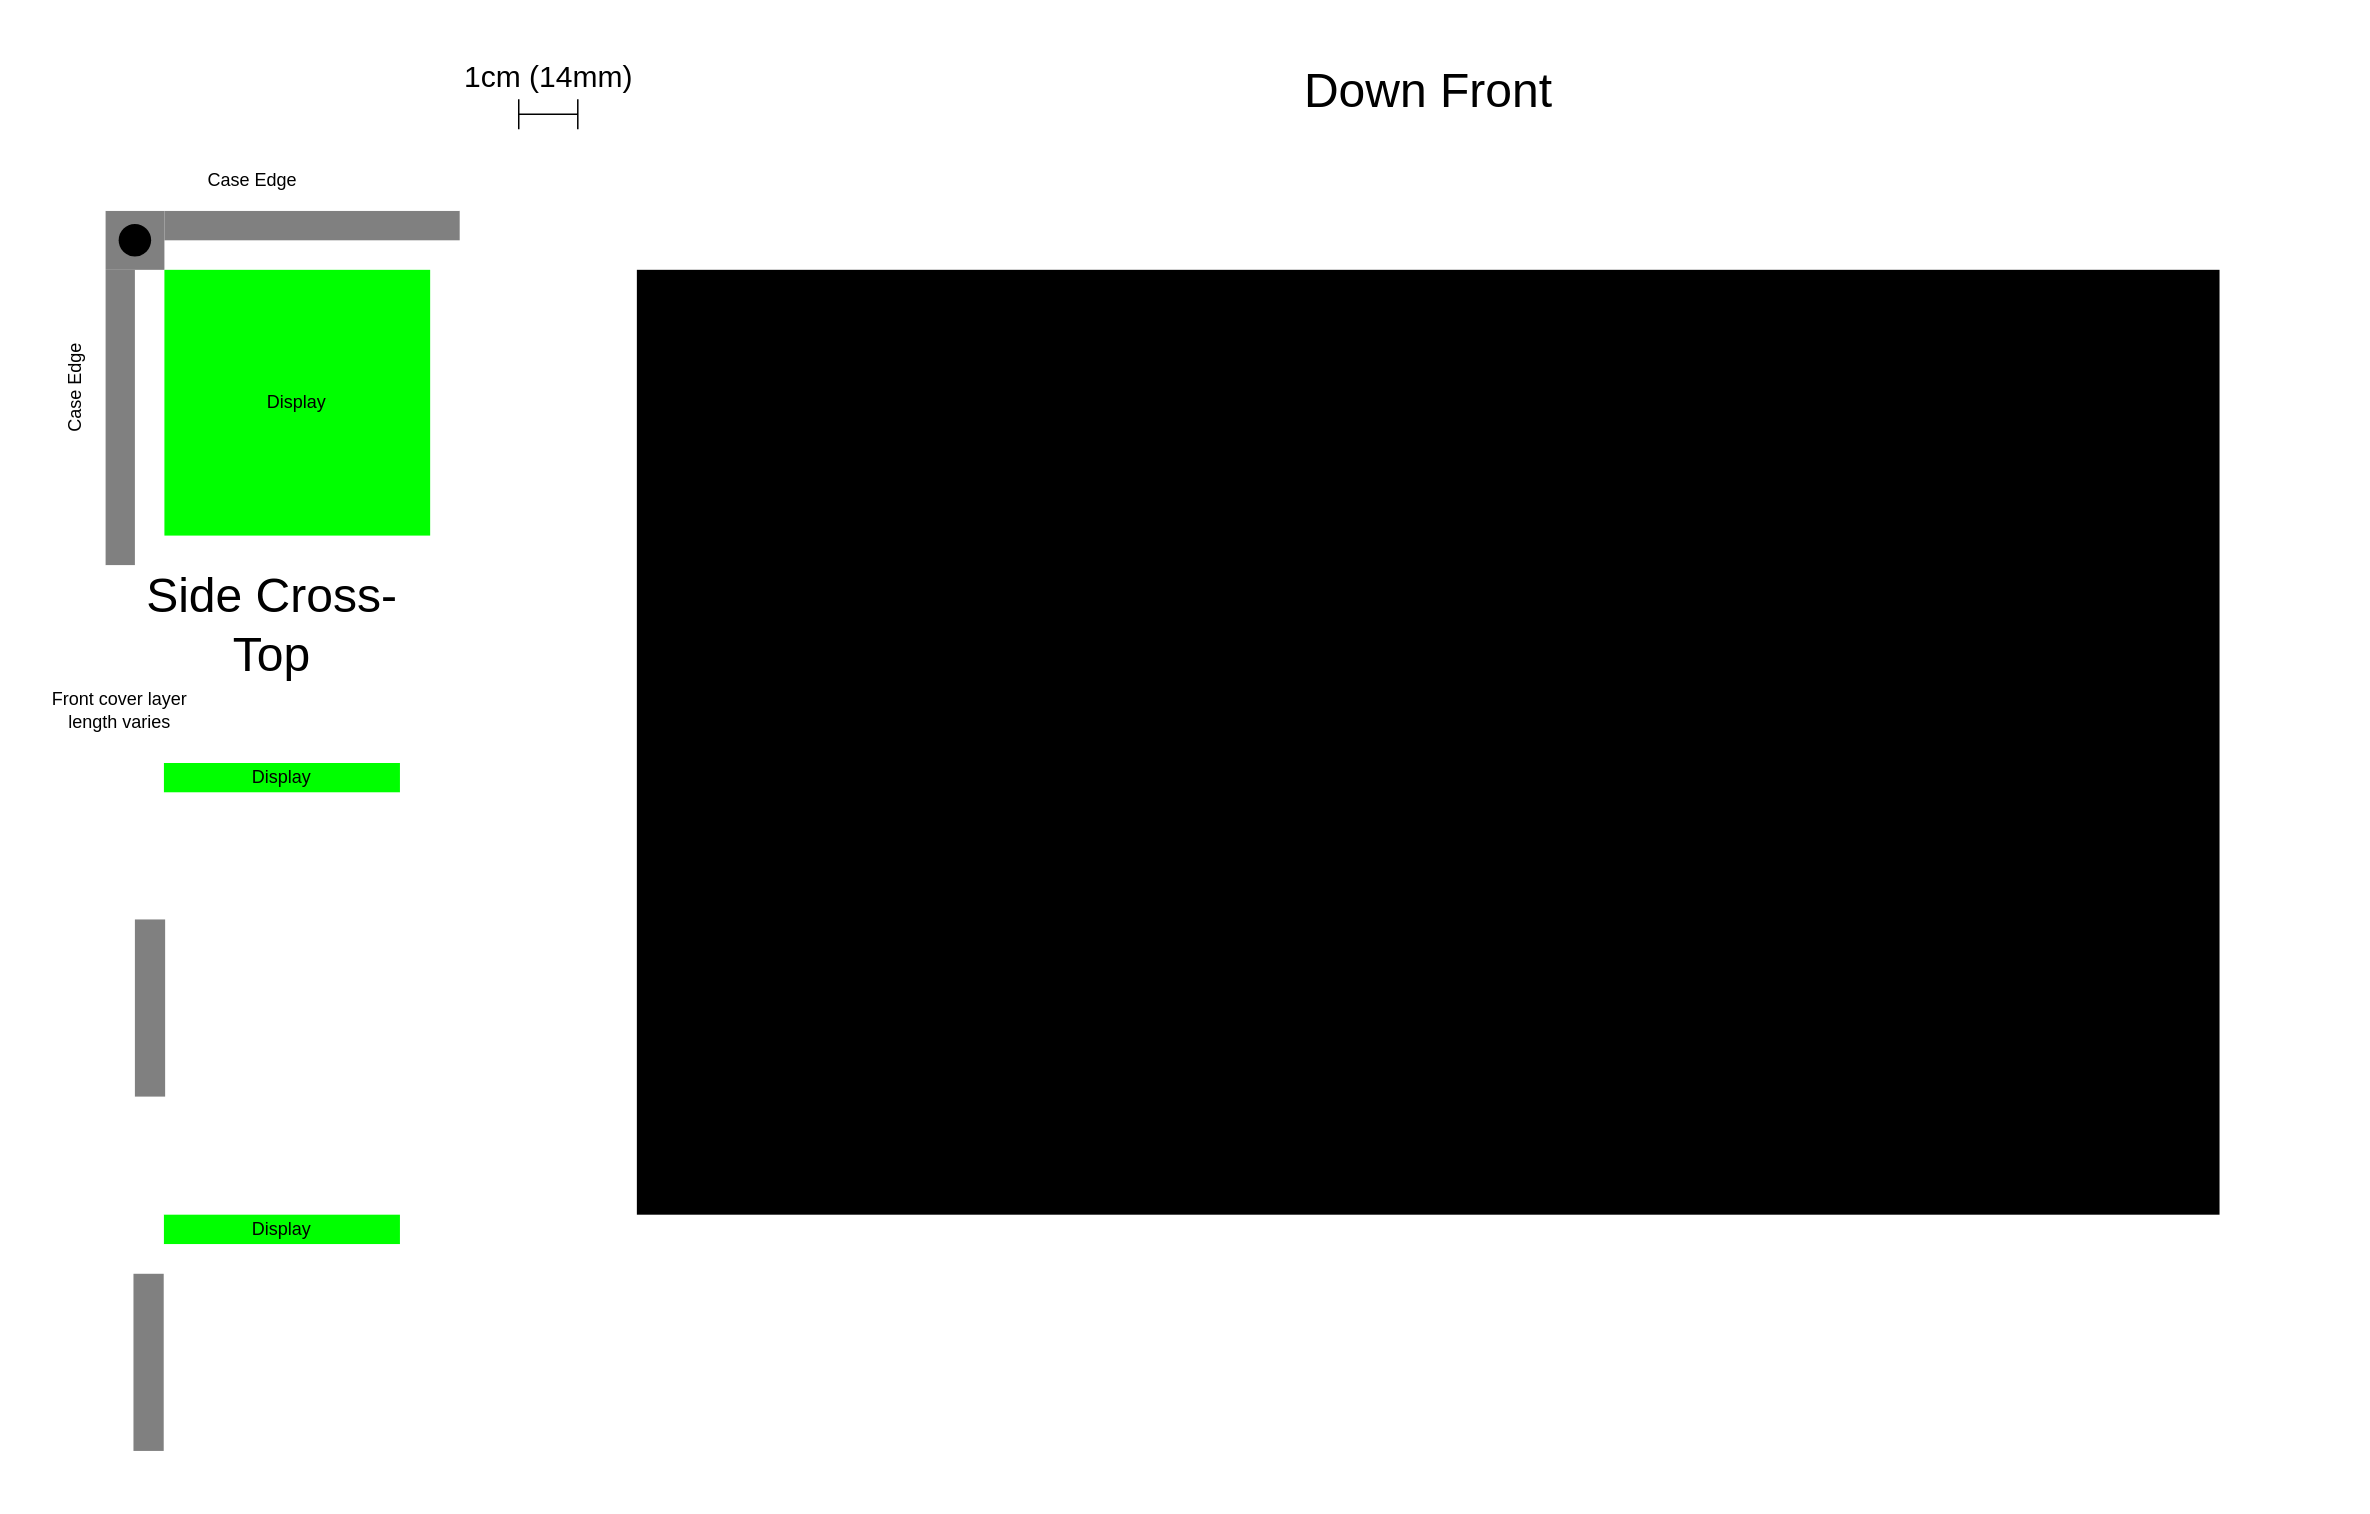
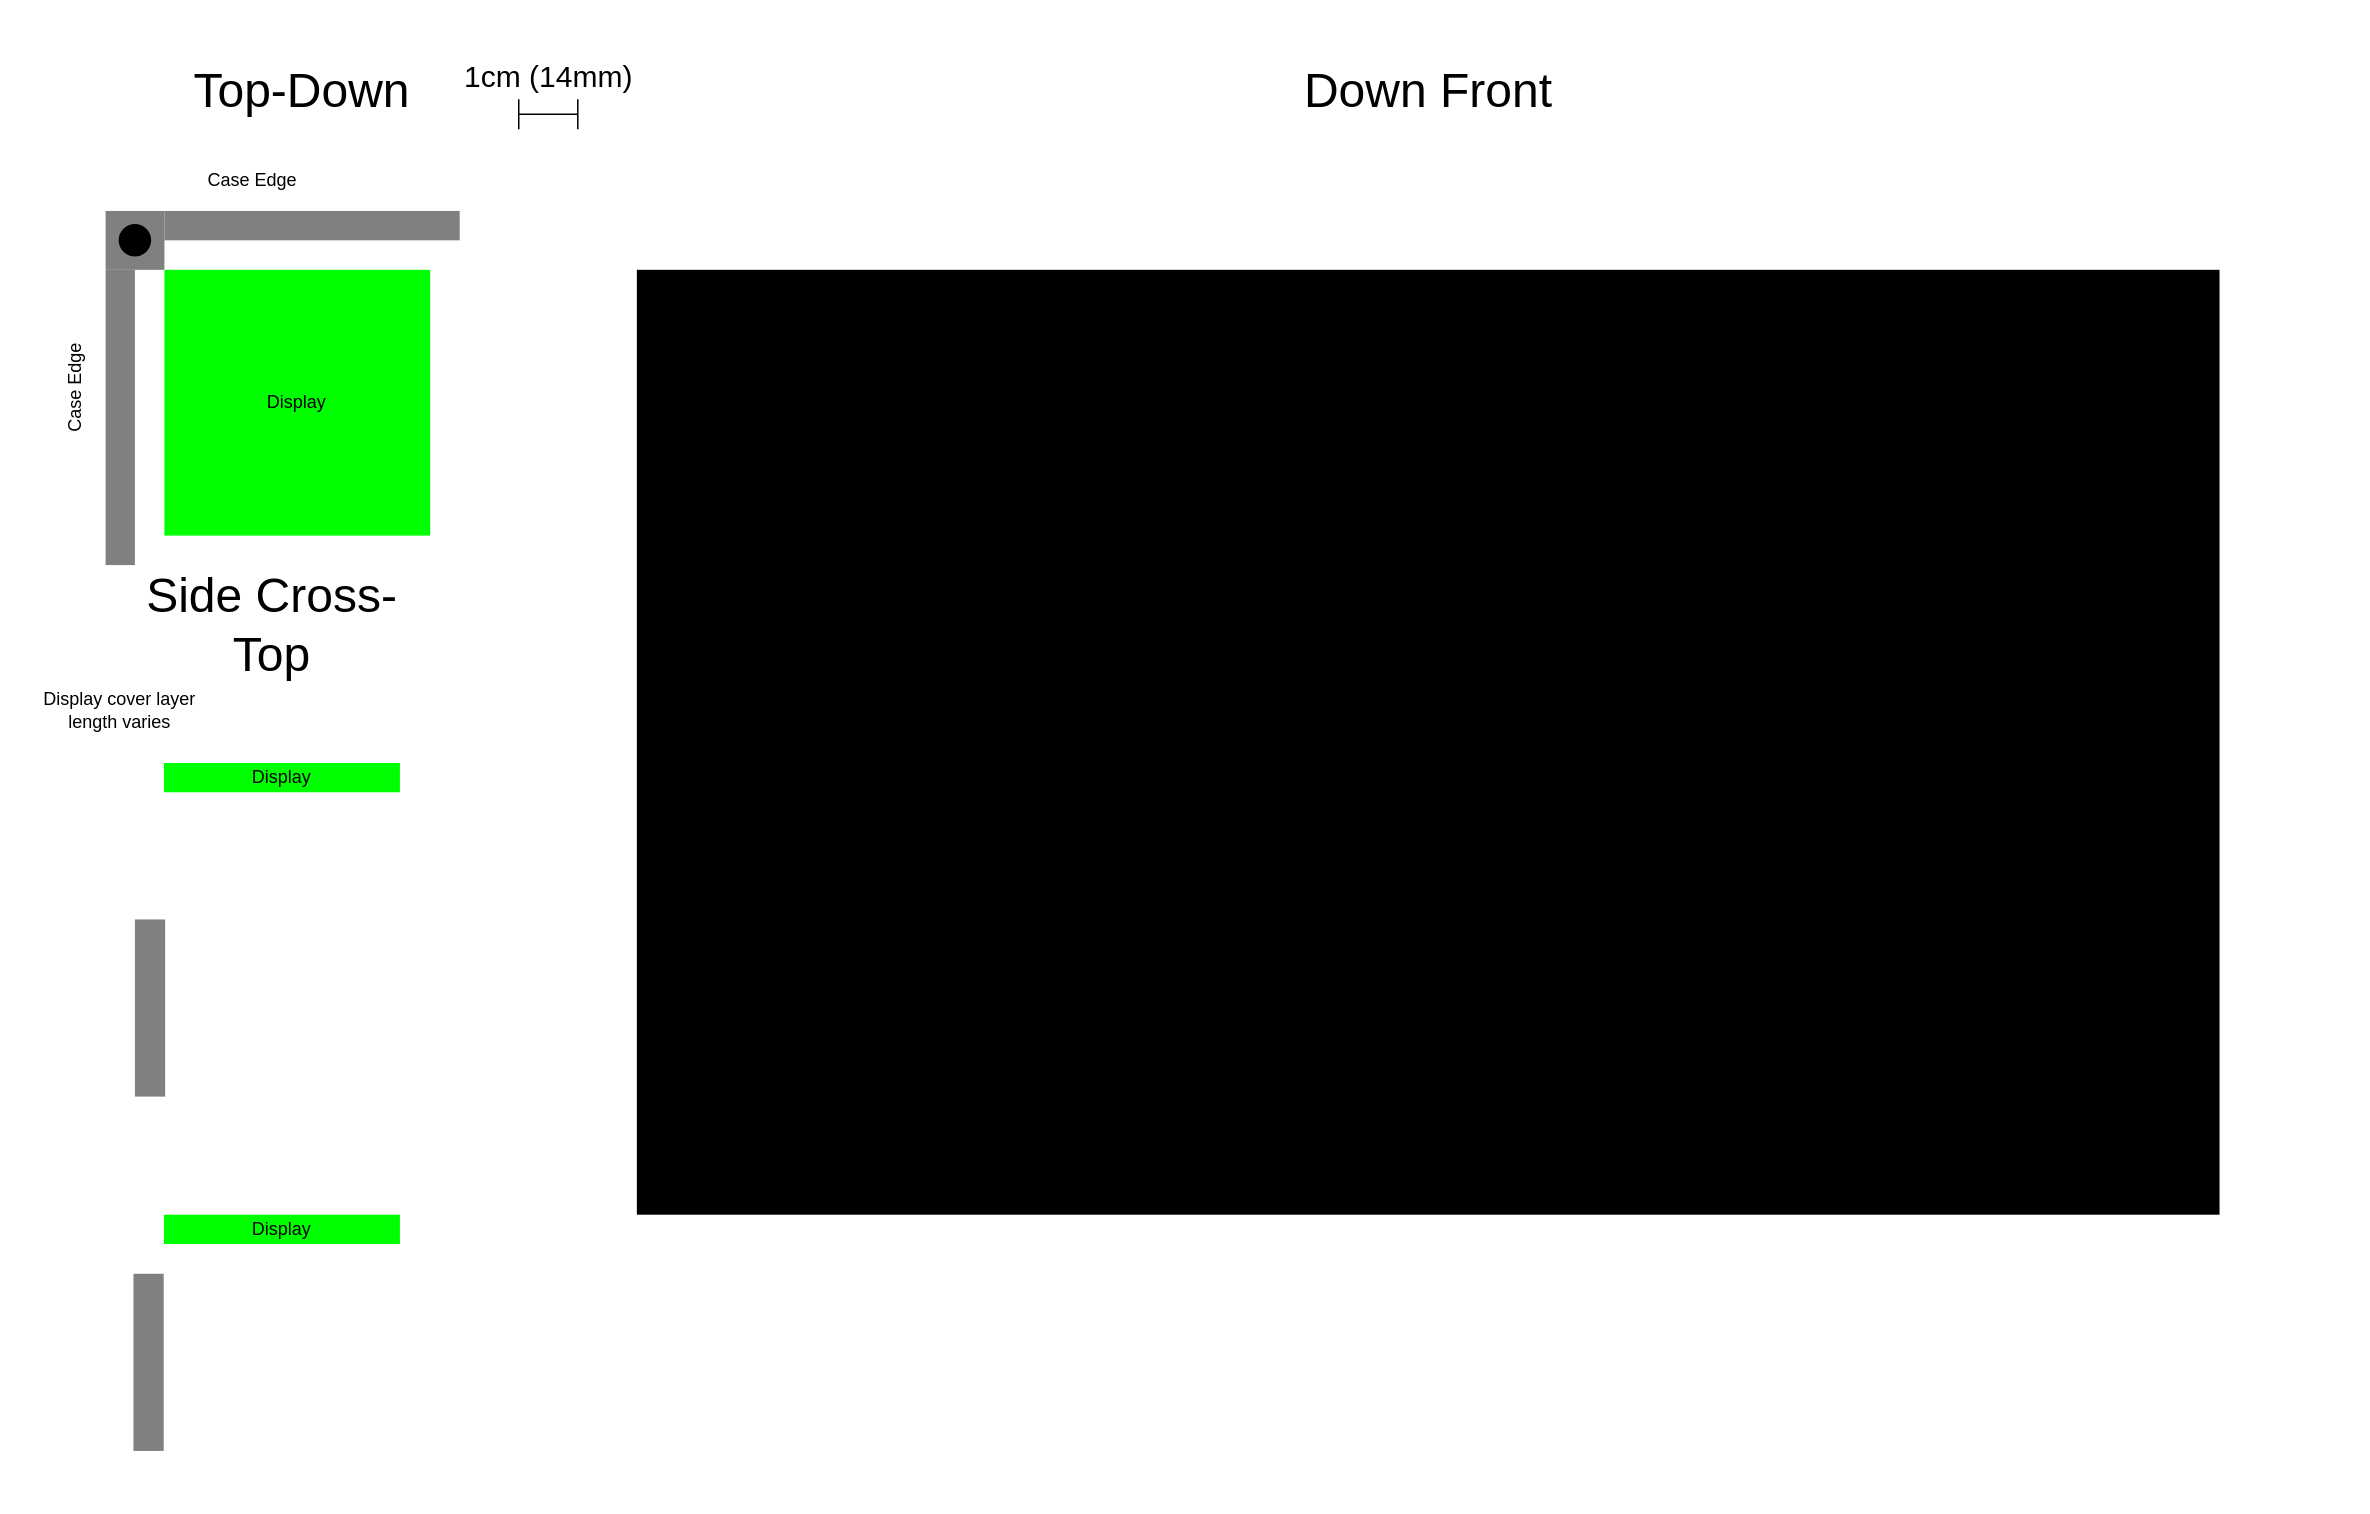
none -> (302, 91)
(120, 710) -> (120, 710)
